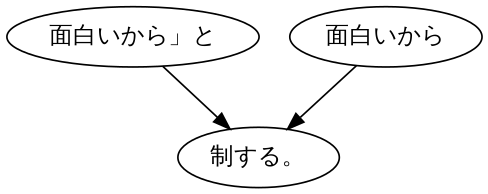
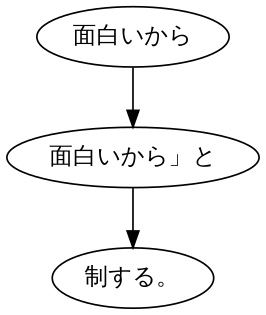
(328, 92) -> (133, 89)
